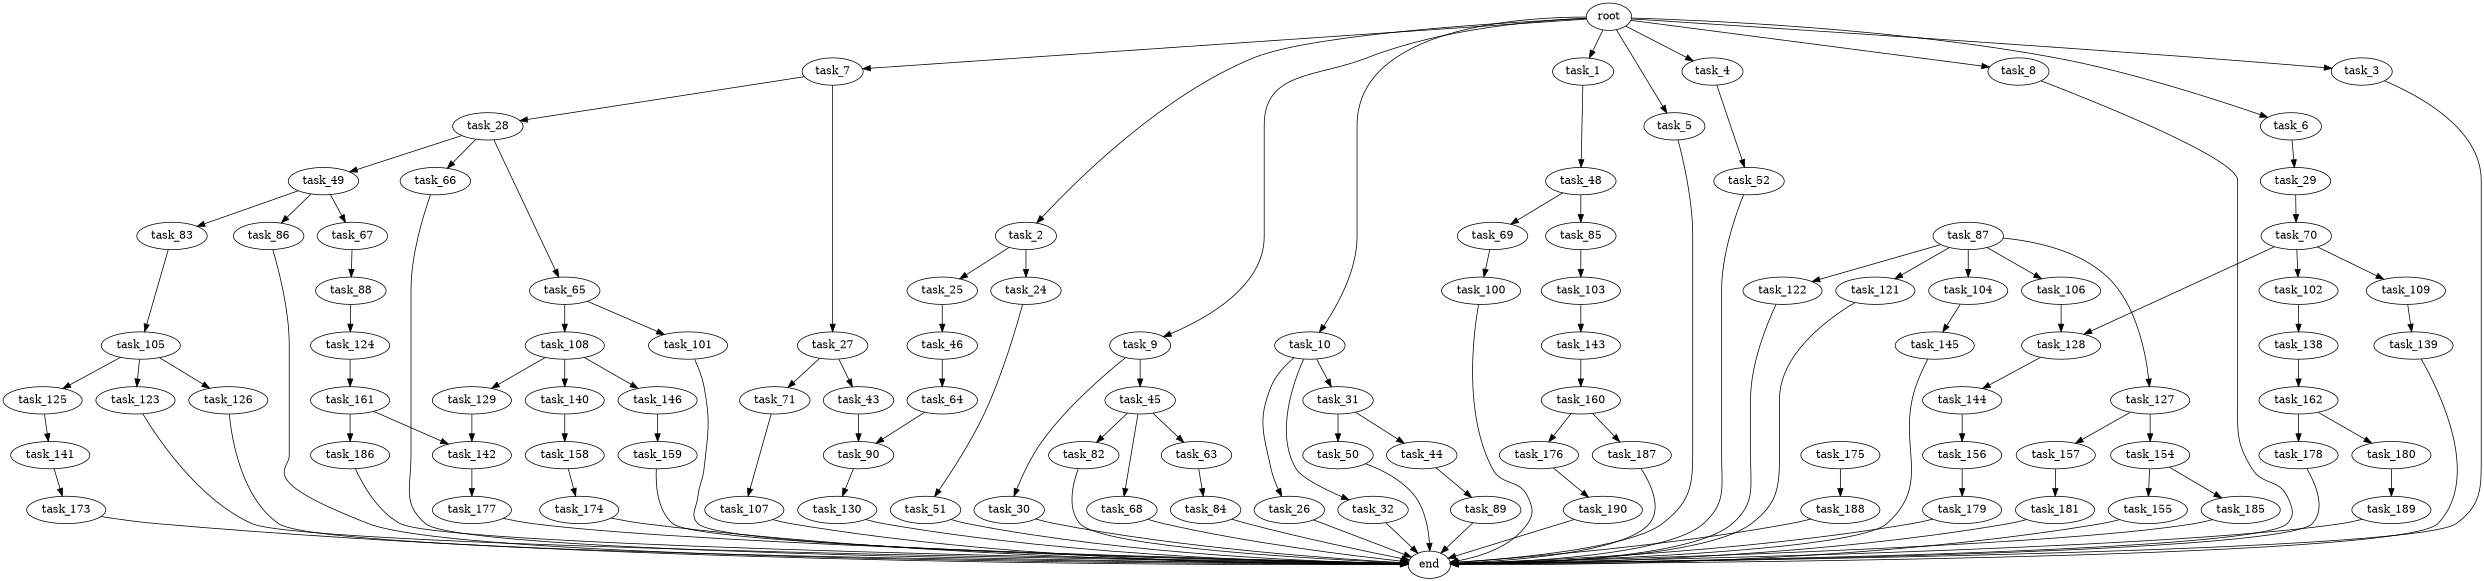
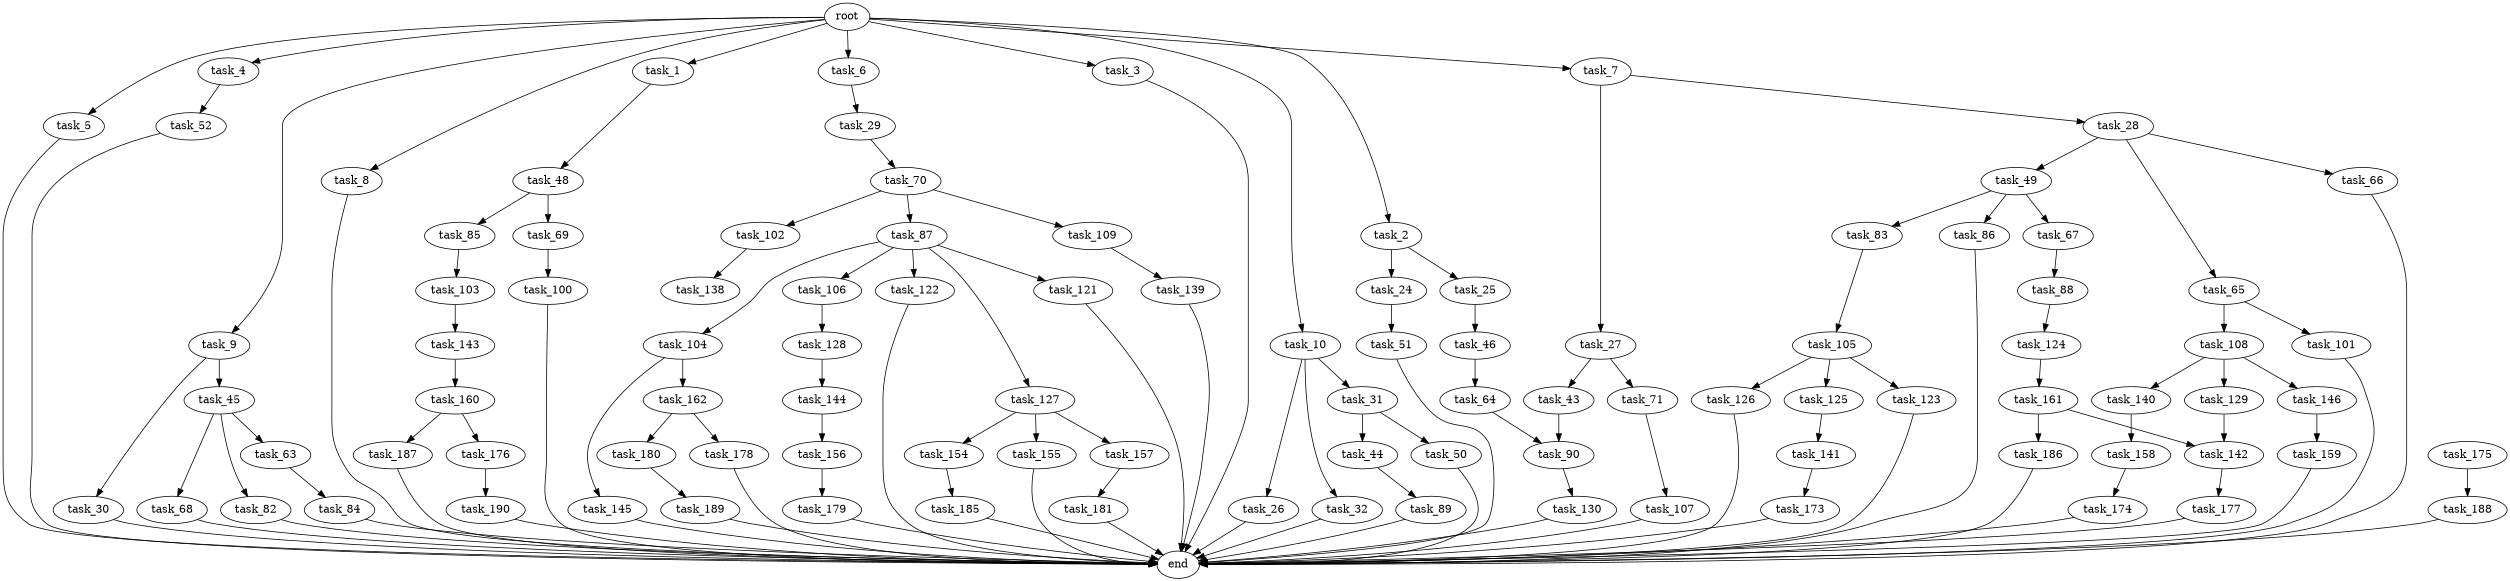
(2183, 289) -> (908, 205)
(2299, 369) -> (683, 369)
(2149, 479) -> (1036, 424)
